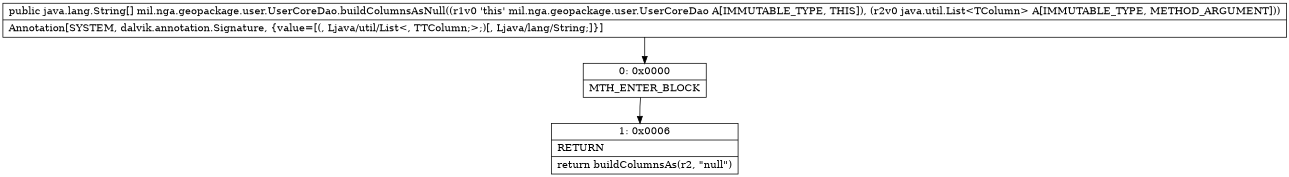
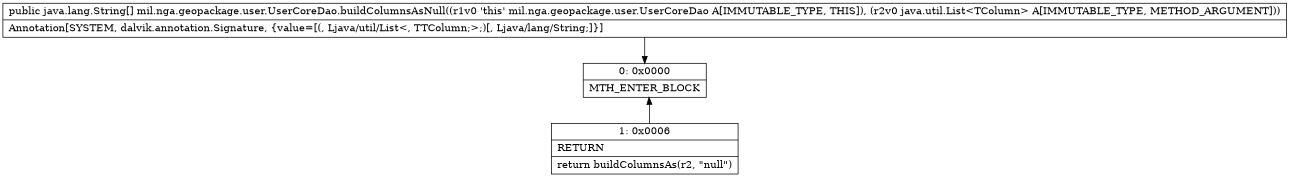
(640, 107) -> (650, 114)
